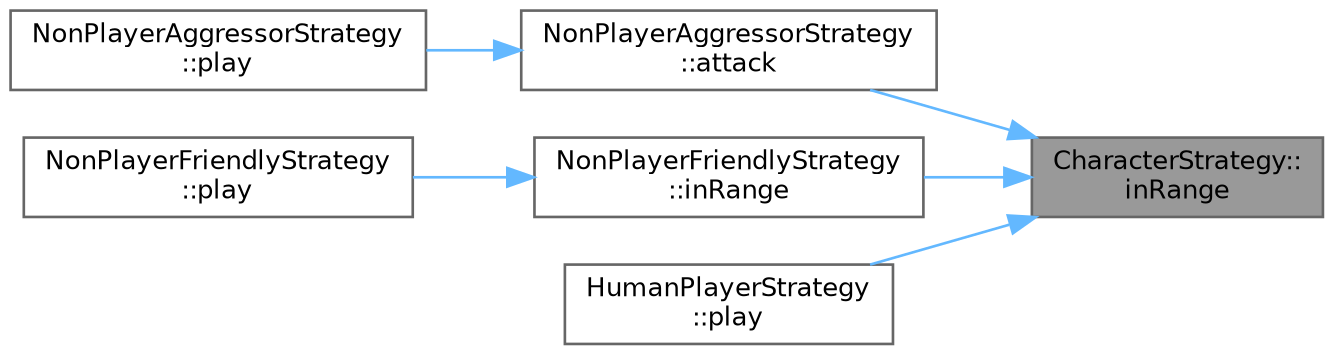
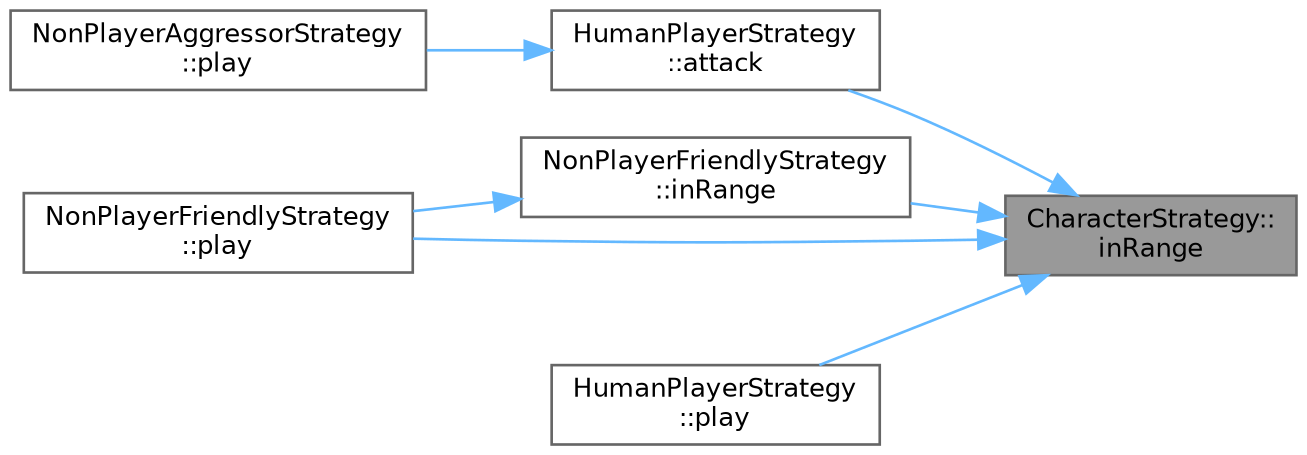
(729, 50) -> (716, 50)
none -> (696, 242)
